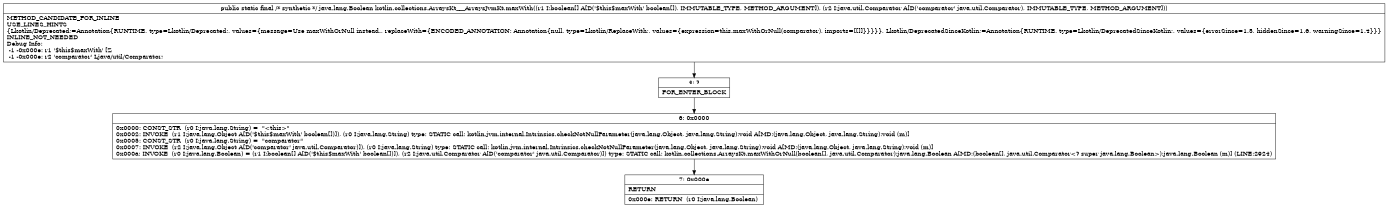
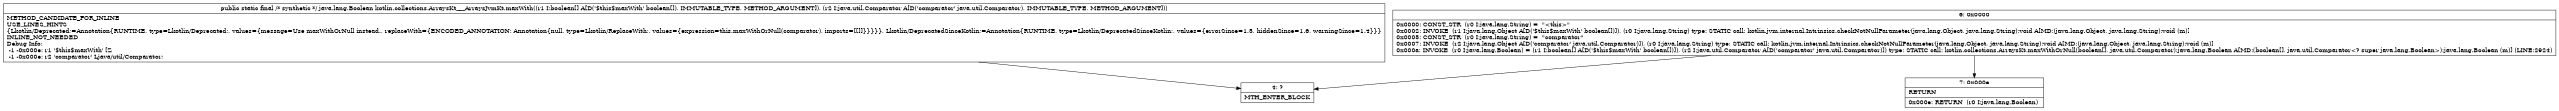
(694, 92) -> (1277, 97)
(694, 103) -> (1514, 72)
